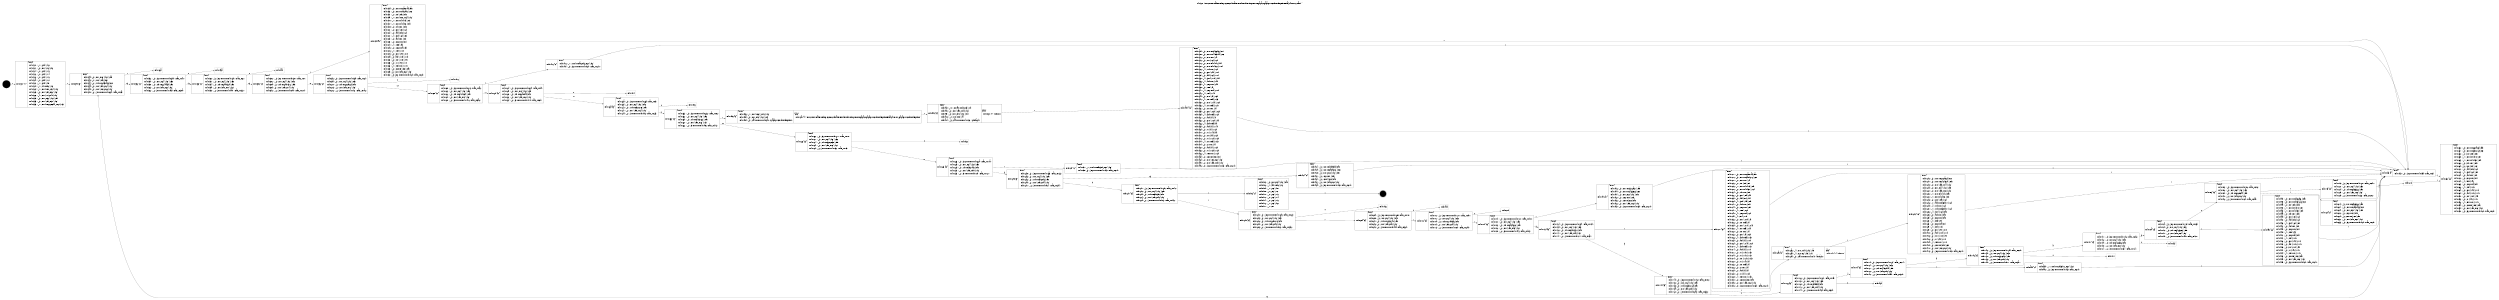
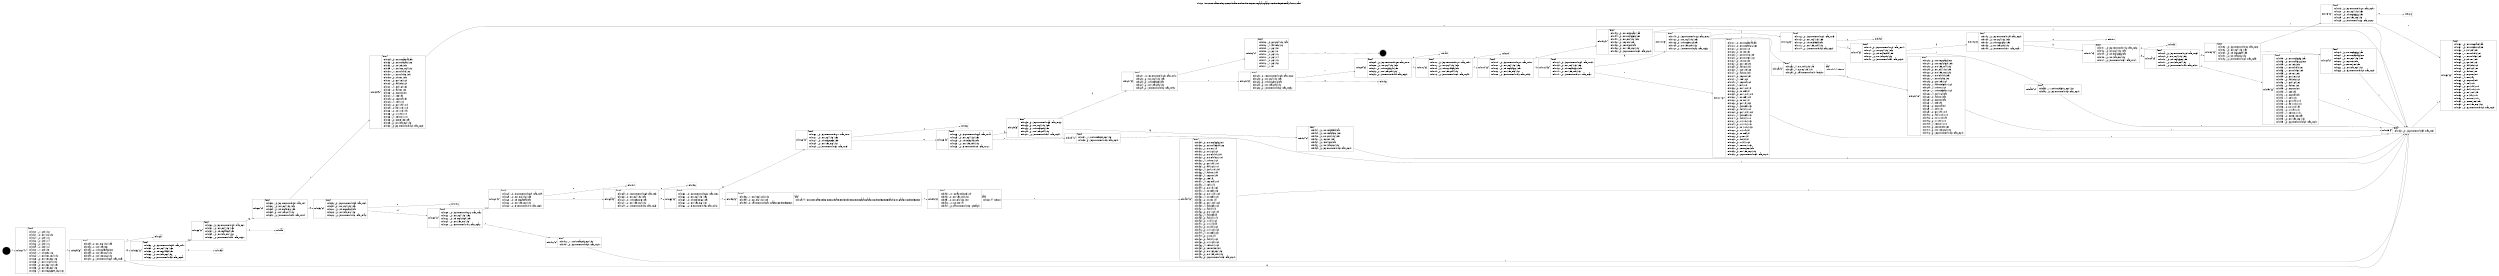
(2426, 182) -> (2408, 39)
